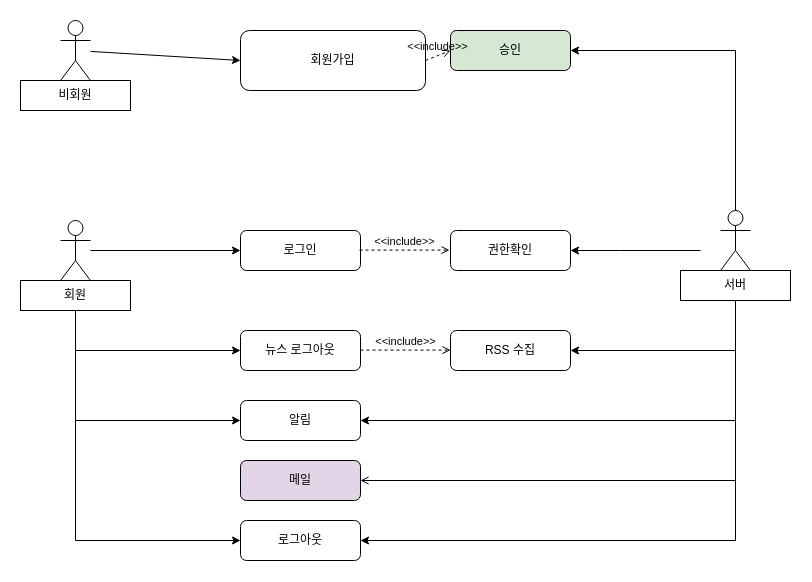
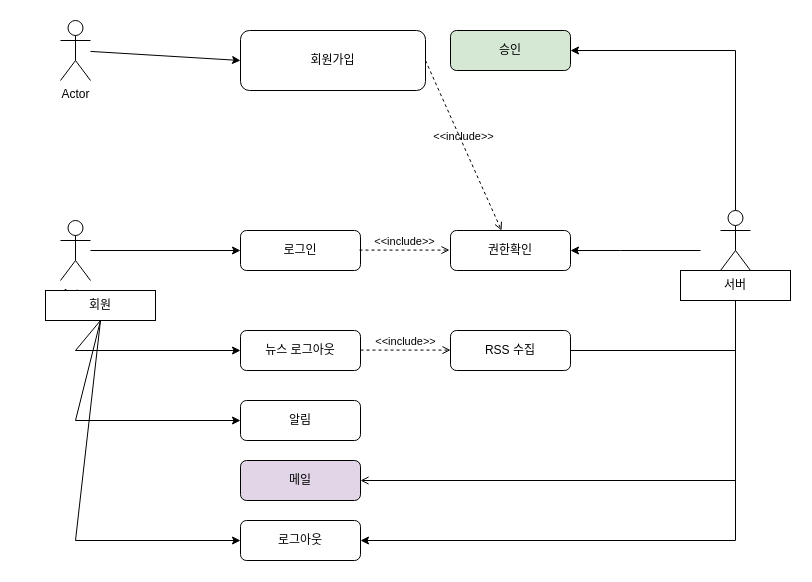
(437, 56) -> (463, 144)
(76, 96) -> none
(76, 296) -> (101, 306)
(578, 351) -> (576, 351)
(550, 421) -> none
